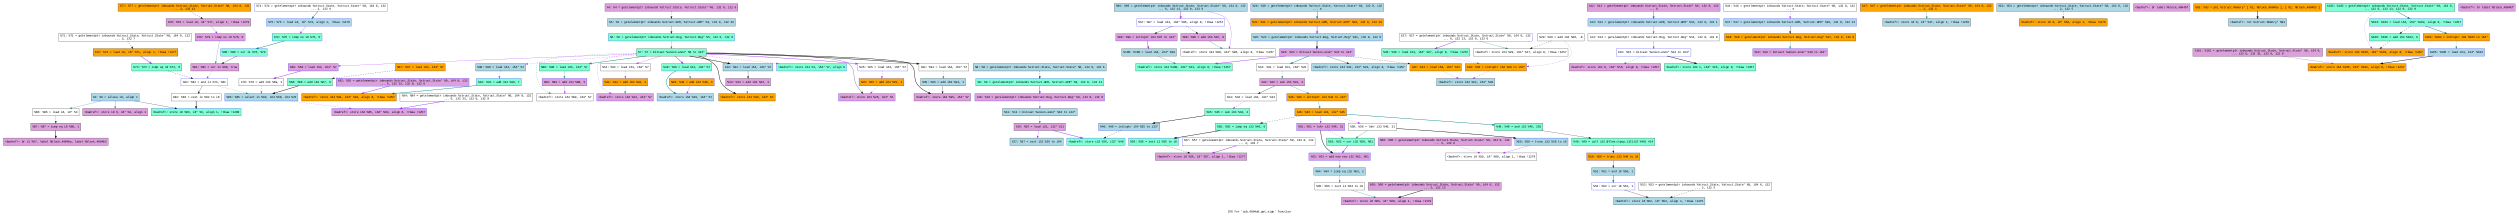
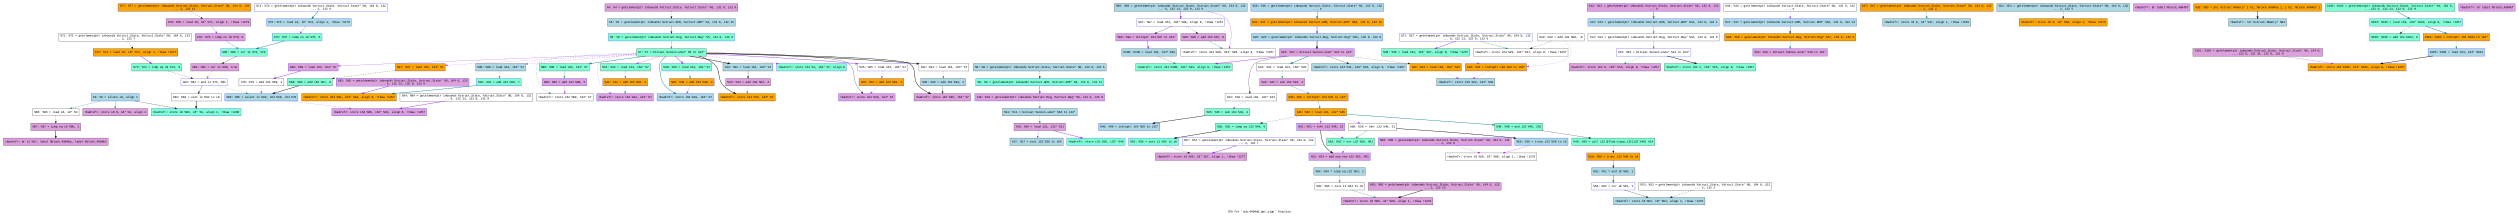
(218, 51) -> (231, 44)
(2375, 52) -> none
none -> (542, 60)
(626, 67) -> (626, 67)
(666, 81) -> (661, 76)
(1267, 89) -> (1257, 62)
(1113, 134) -> none
(1346, 148) -> (1346, 148)
